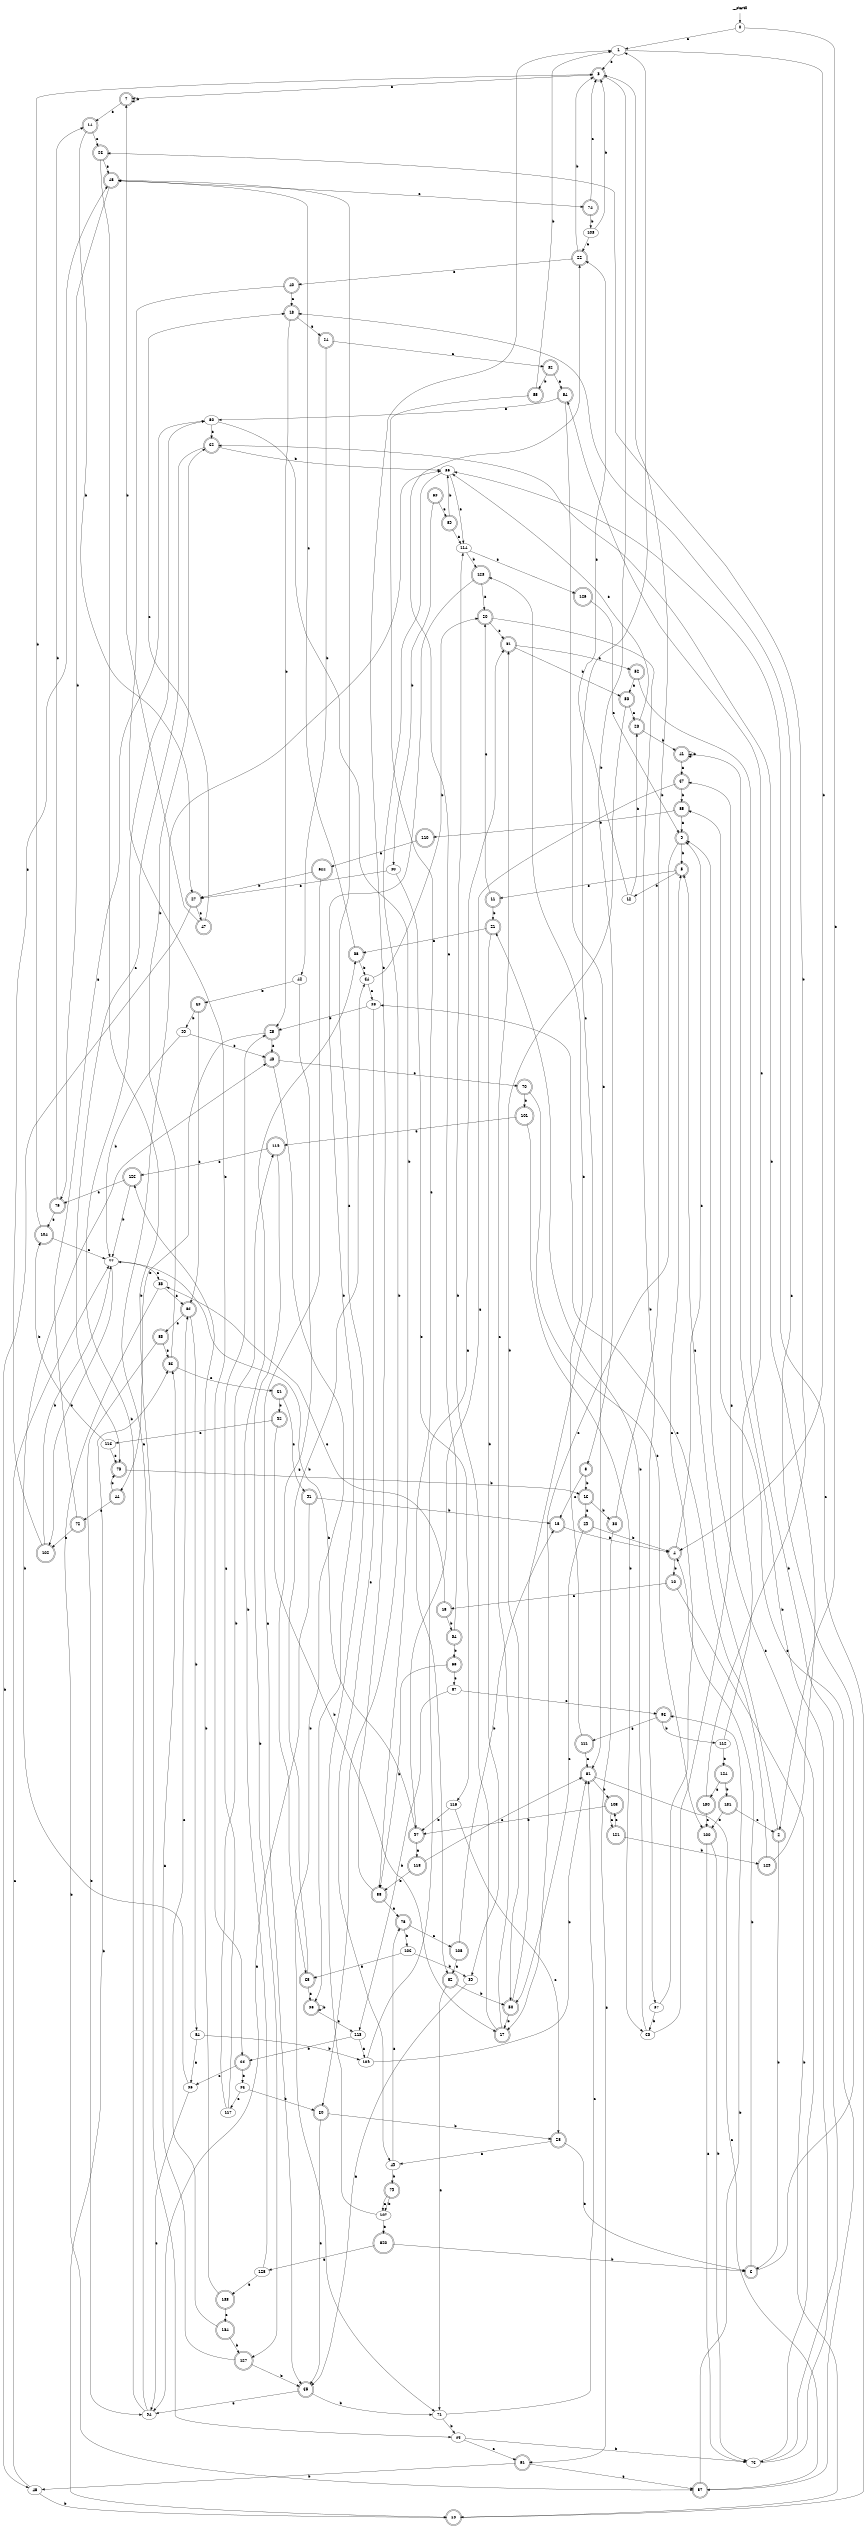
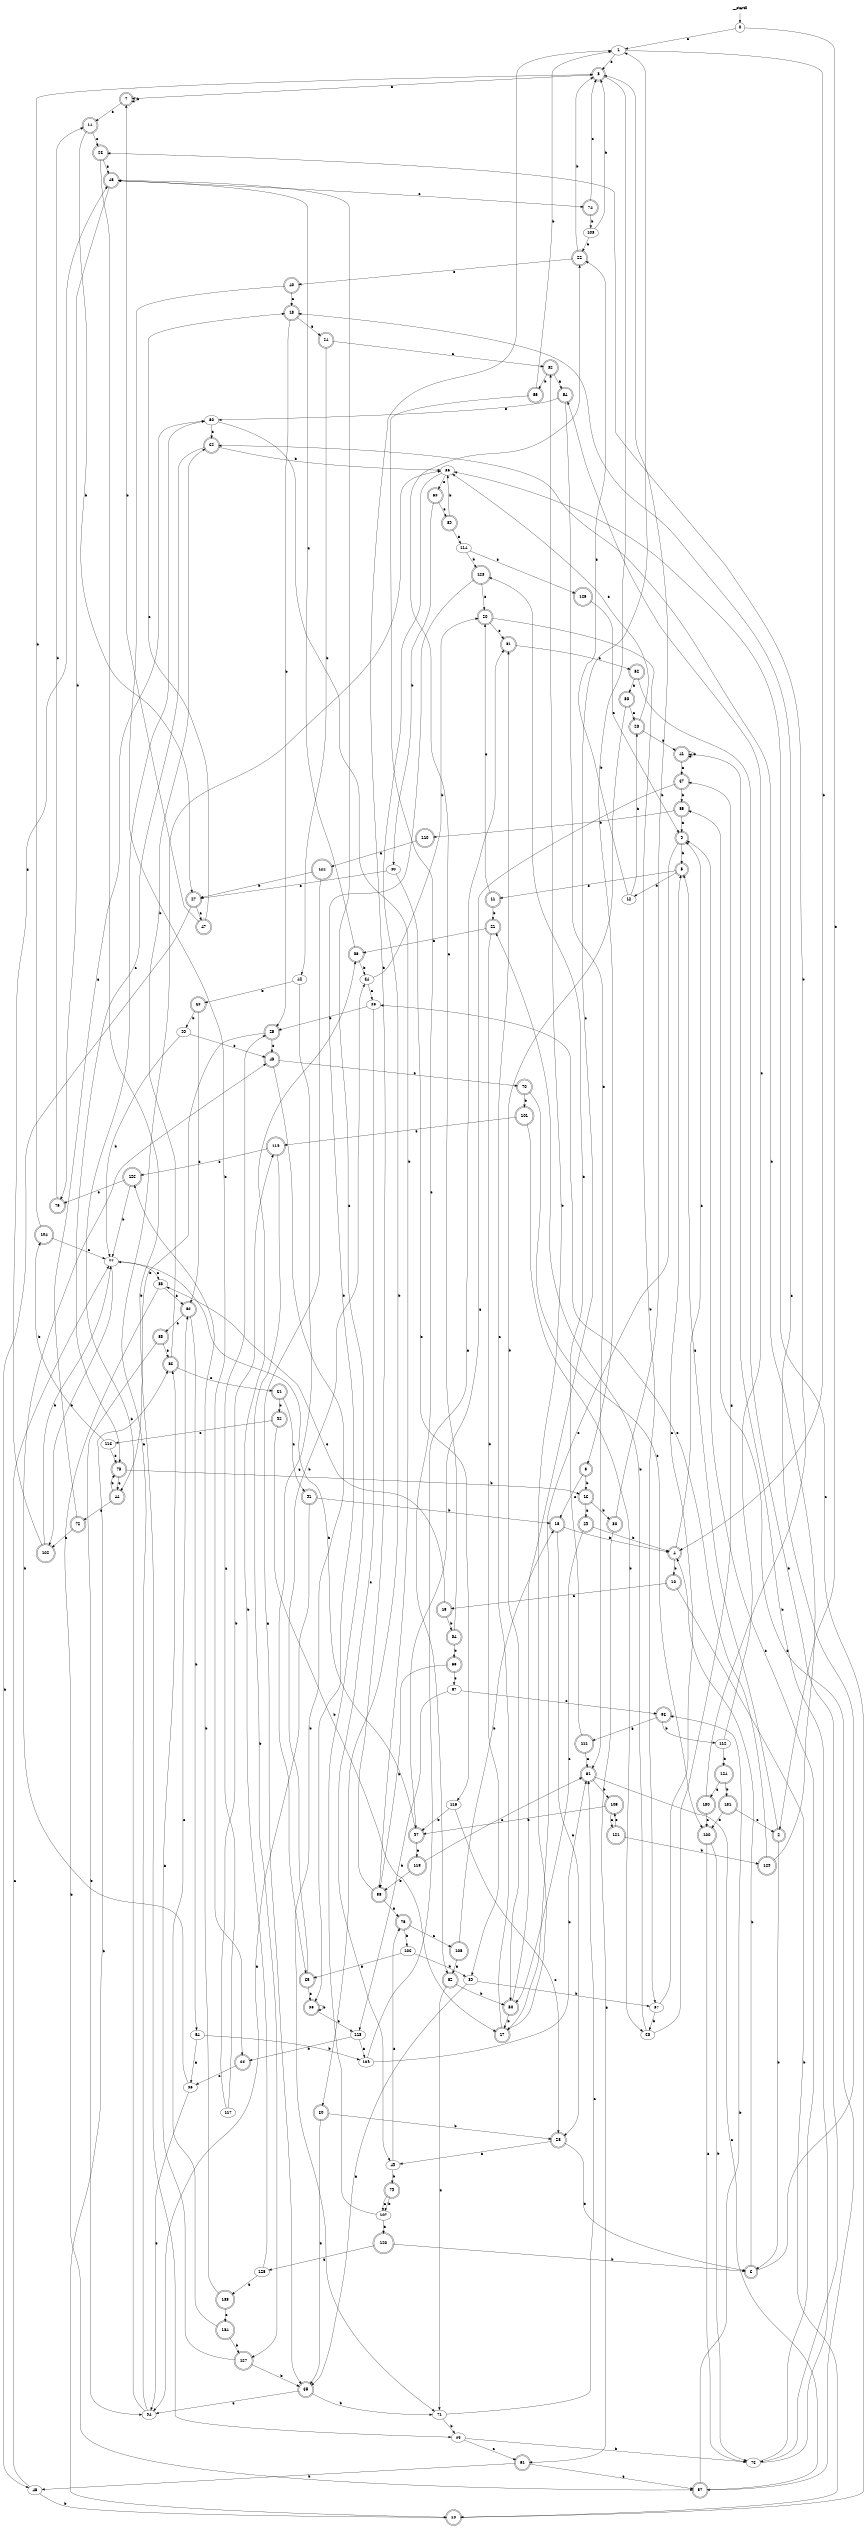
(458, 508) -> (442, 481)
(566, 671) -> none
(663, 740) -> (663, 740)
(322, 870) -> (322, 870)
(52, 1218) -> none
(457, 1296) -> (561, 1211)
none -> (118, 1482)
none -> (568, 1835)
none -> (562, 1994)
(243, 2088) -> none
(384, 2243) -> (384, 2243)
